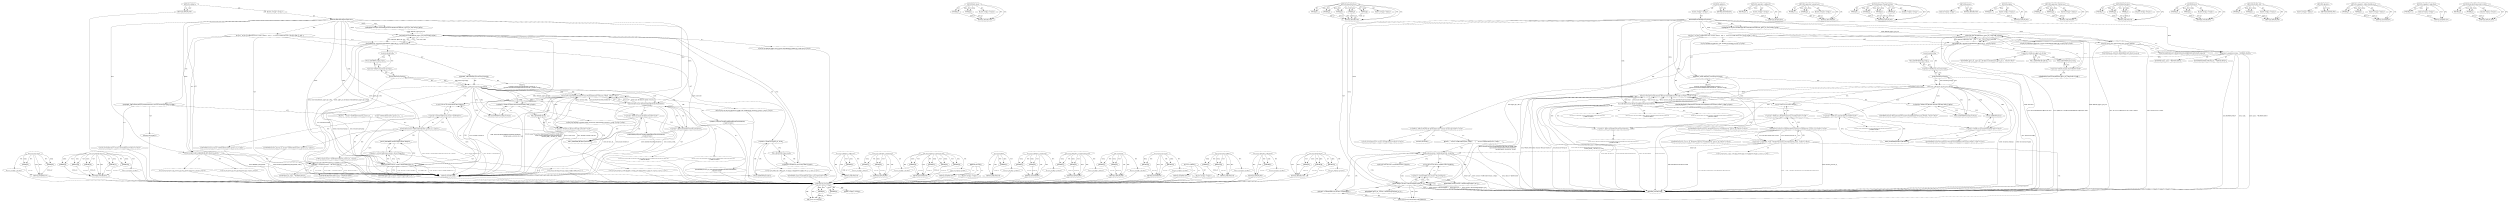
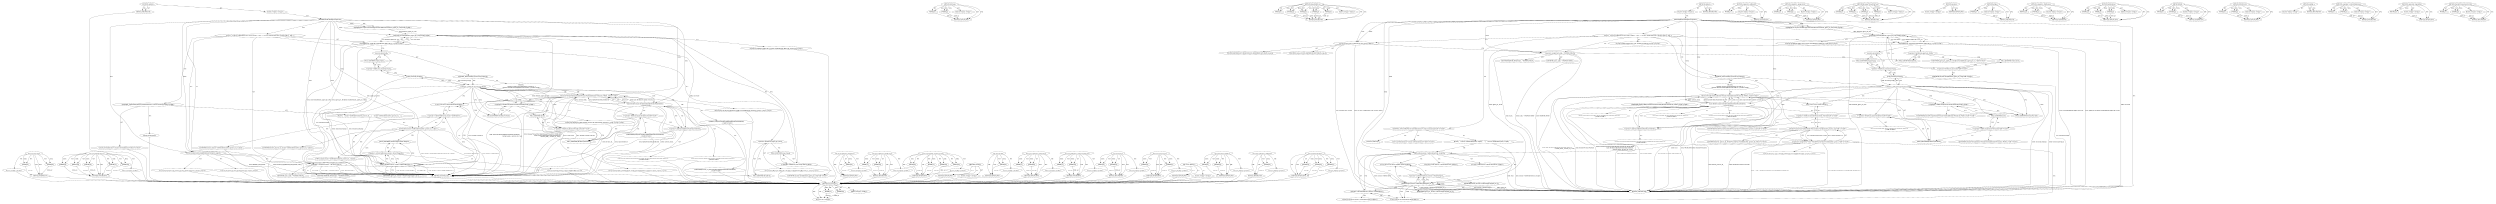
none -> (1488, 165)
none -> (1360, 200)
